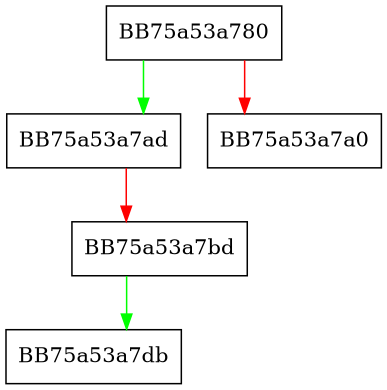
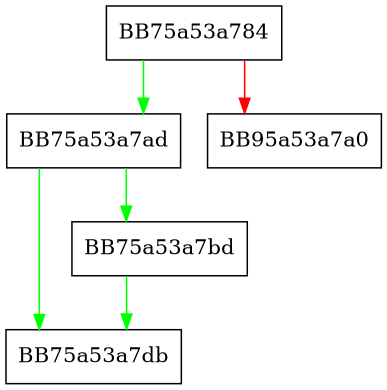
(194, 33) -> (194, 33)
(294, 141) -> (294, 141)
(126, 187) -> (126, 187)
none -> (39, 241)
